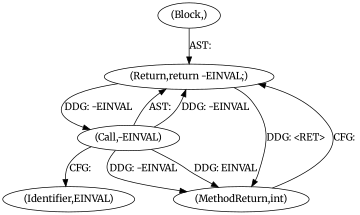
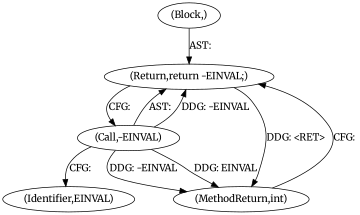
(99, 107) -> (121, 107)
